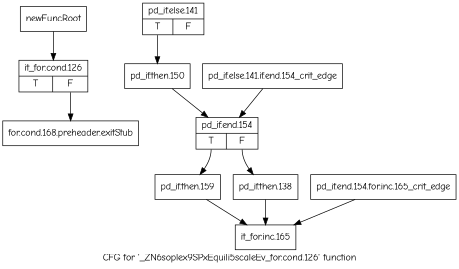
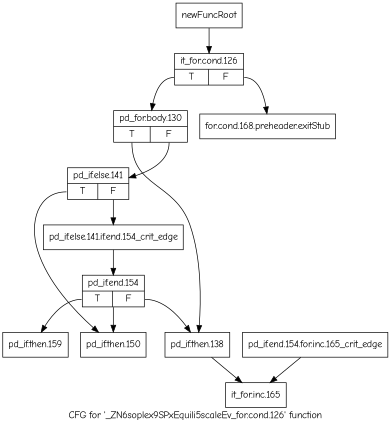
(187, 101) -> (113, 316)
none -> (151, 126)
none -> (113, 209)
(224, 210) -> none
